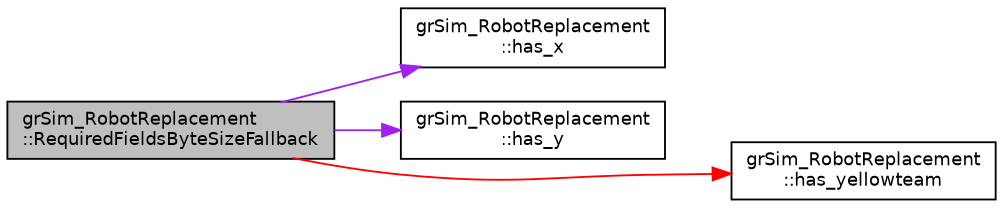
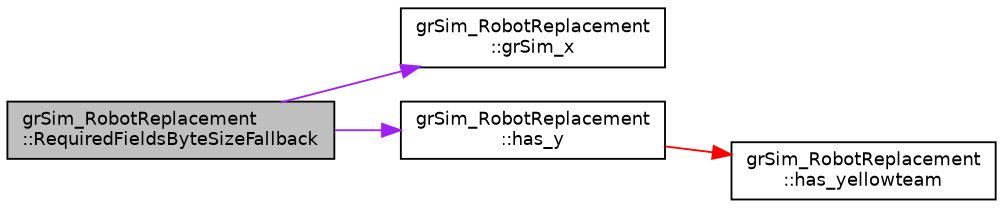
(533, 38) -> (533, 38)
(502, 180) -> (689, 149)
